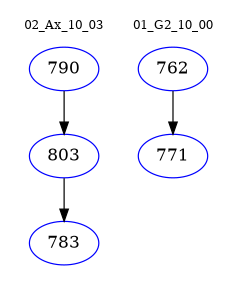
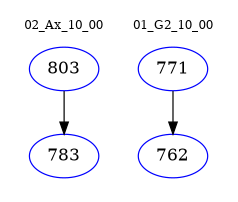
(64, 26) -> (64, 26)
(64, 69) -> none
(173, 107) -> (173, 107)
